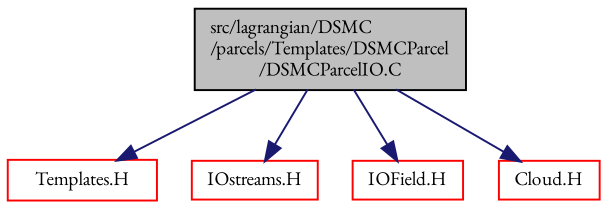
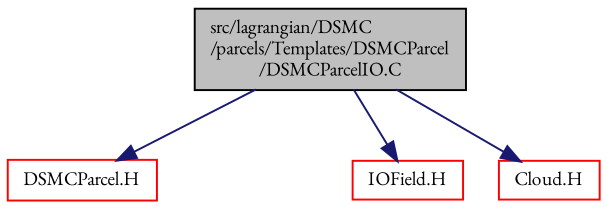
(82, 180) -> (82, 180)
(255, 180) -> none
